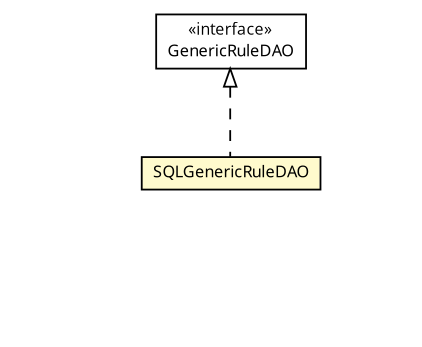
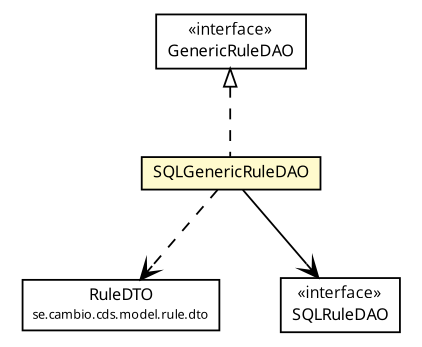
none -> (120, 305)
none -> (340, 305)
